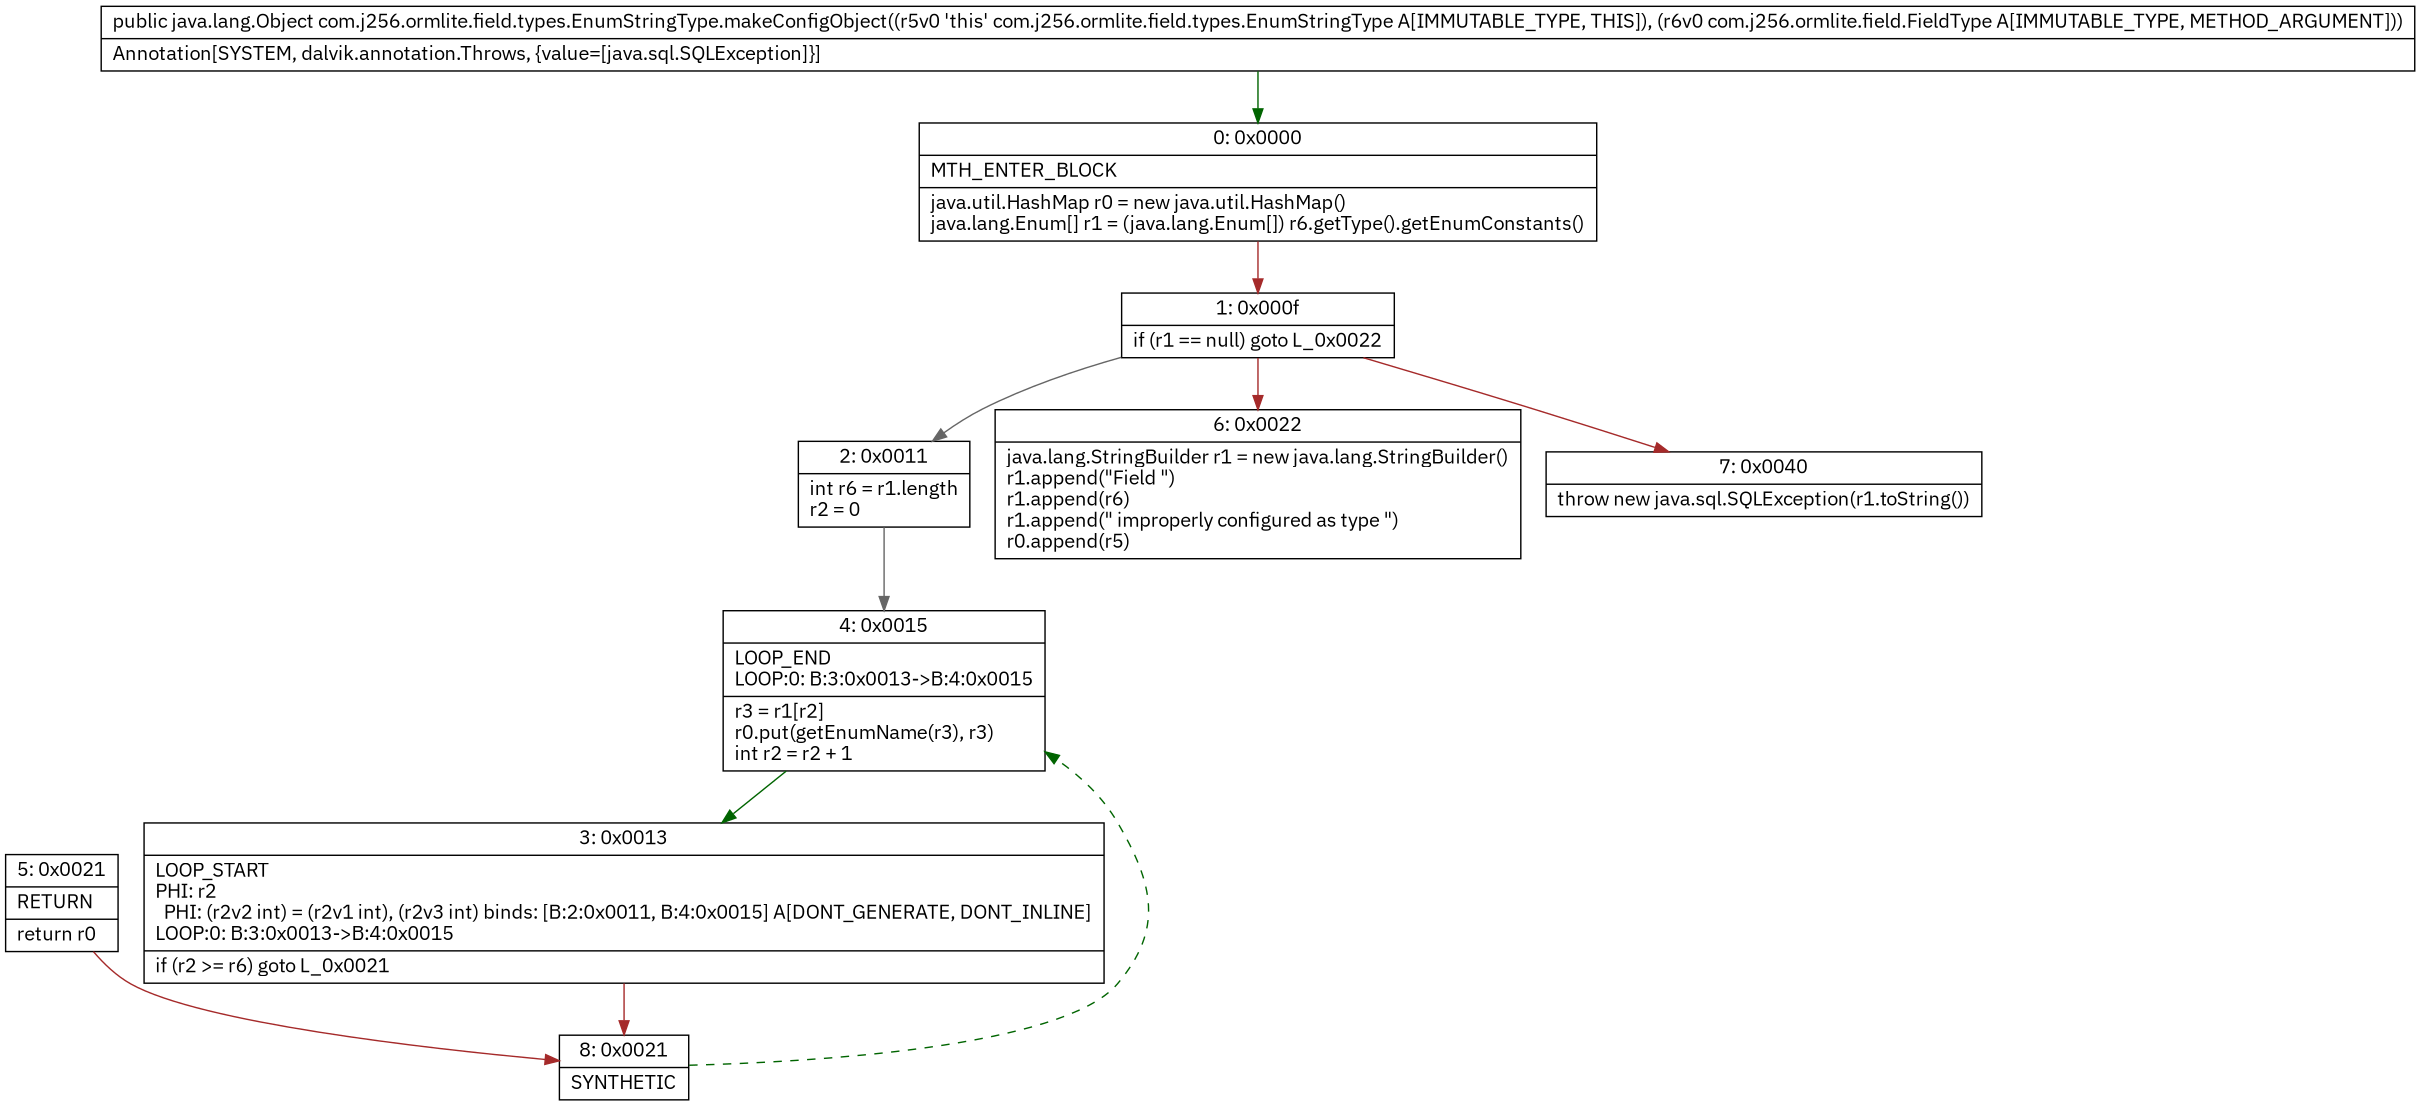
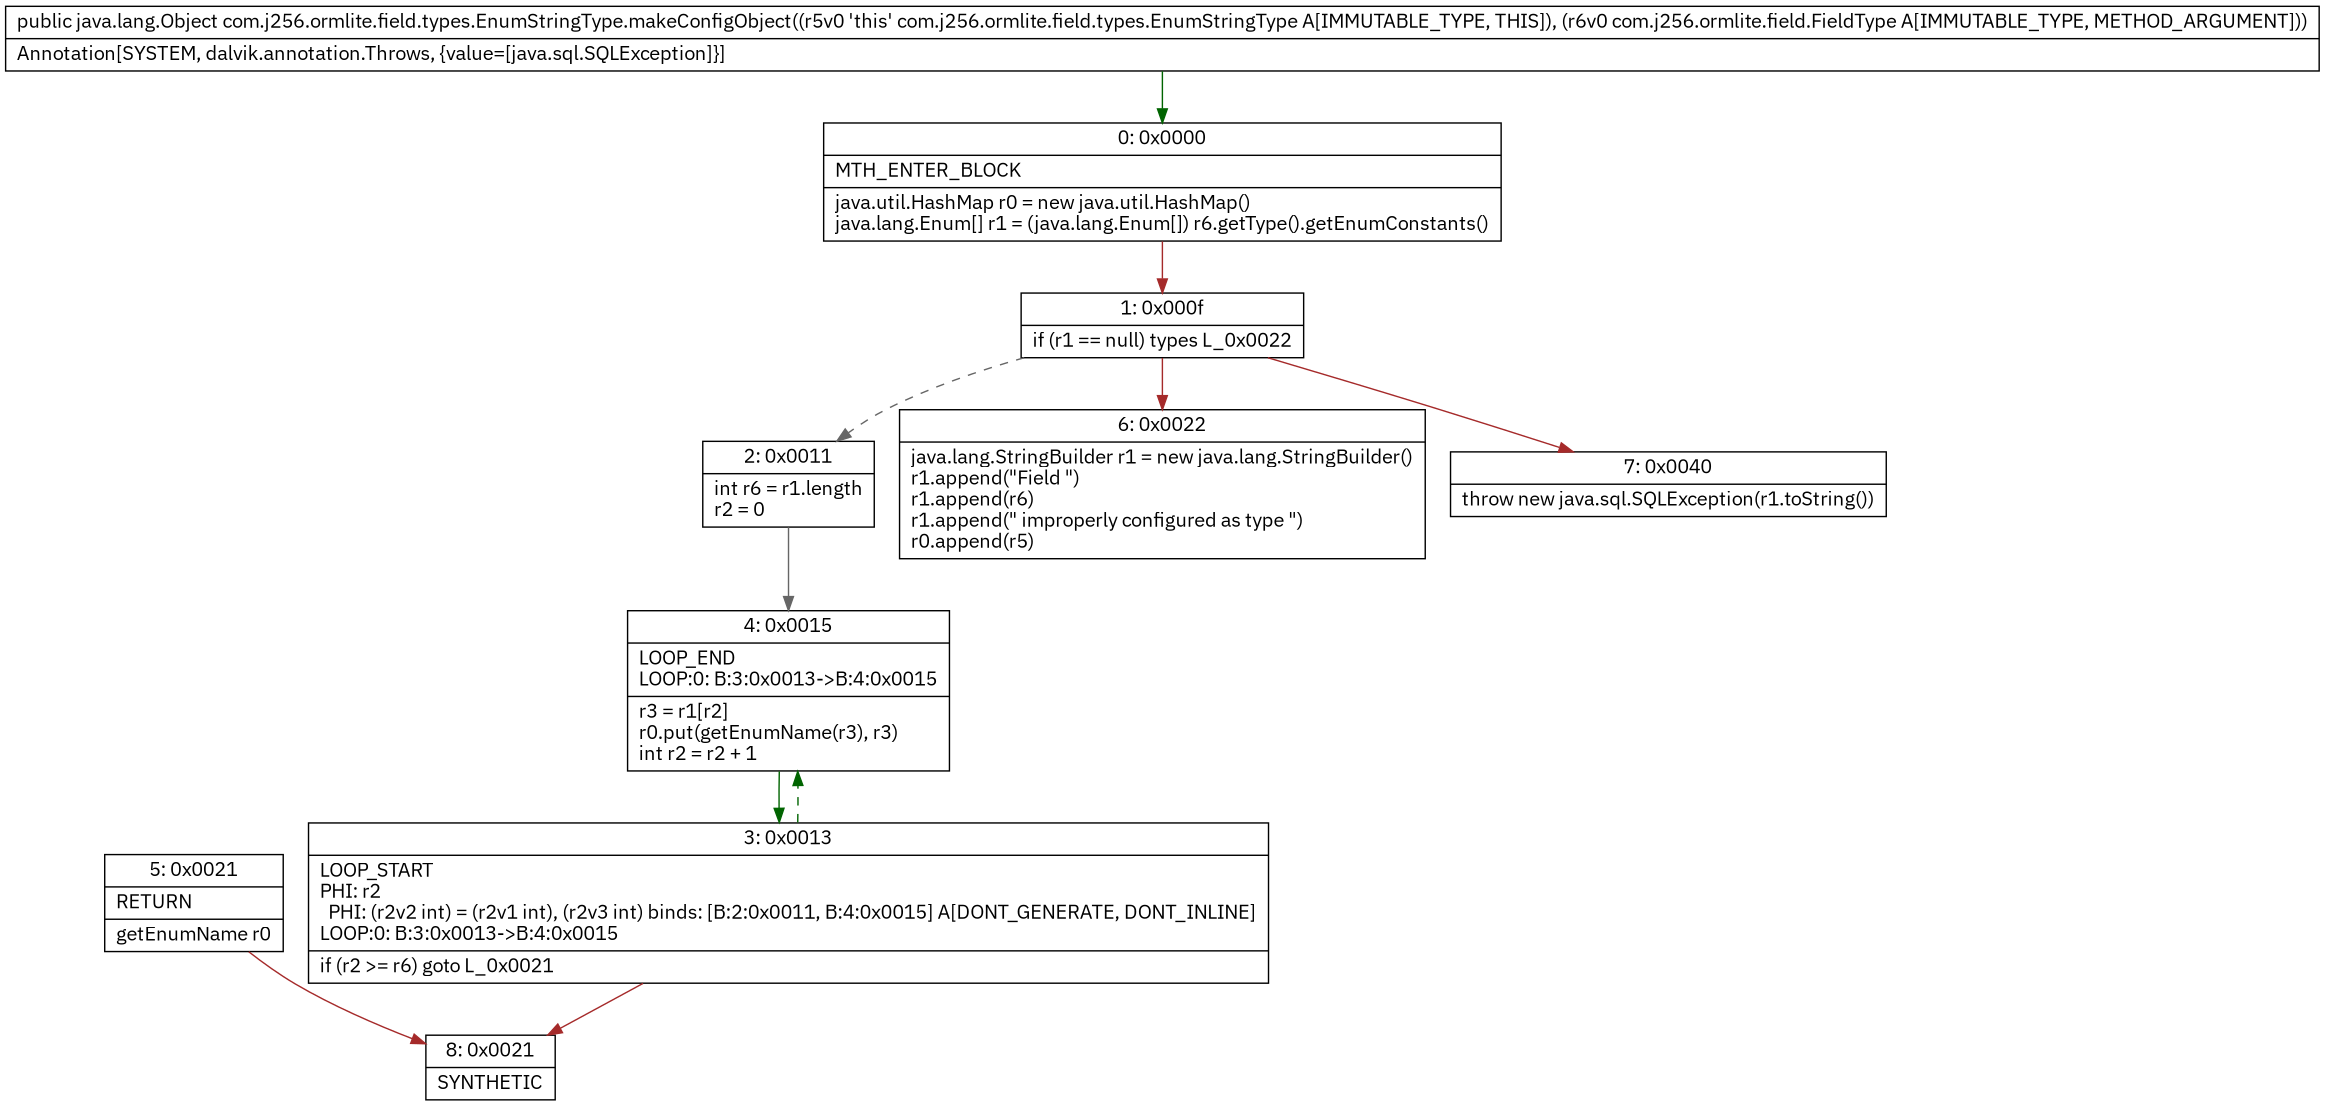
(1258, 341) -> (1162, 341)
(1029, 388) -> (933, 388)
(57, 935) -> (194, 935)
(1039, 1025) -> (798, 804)
